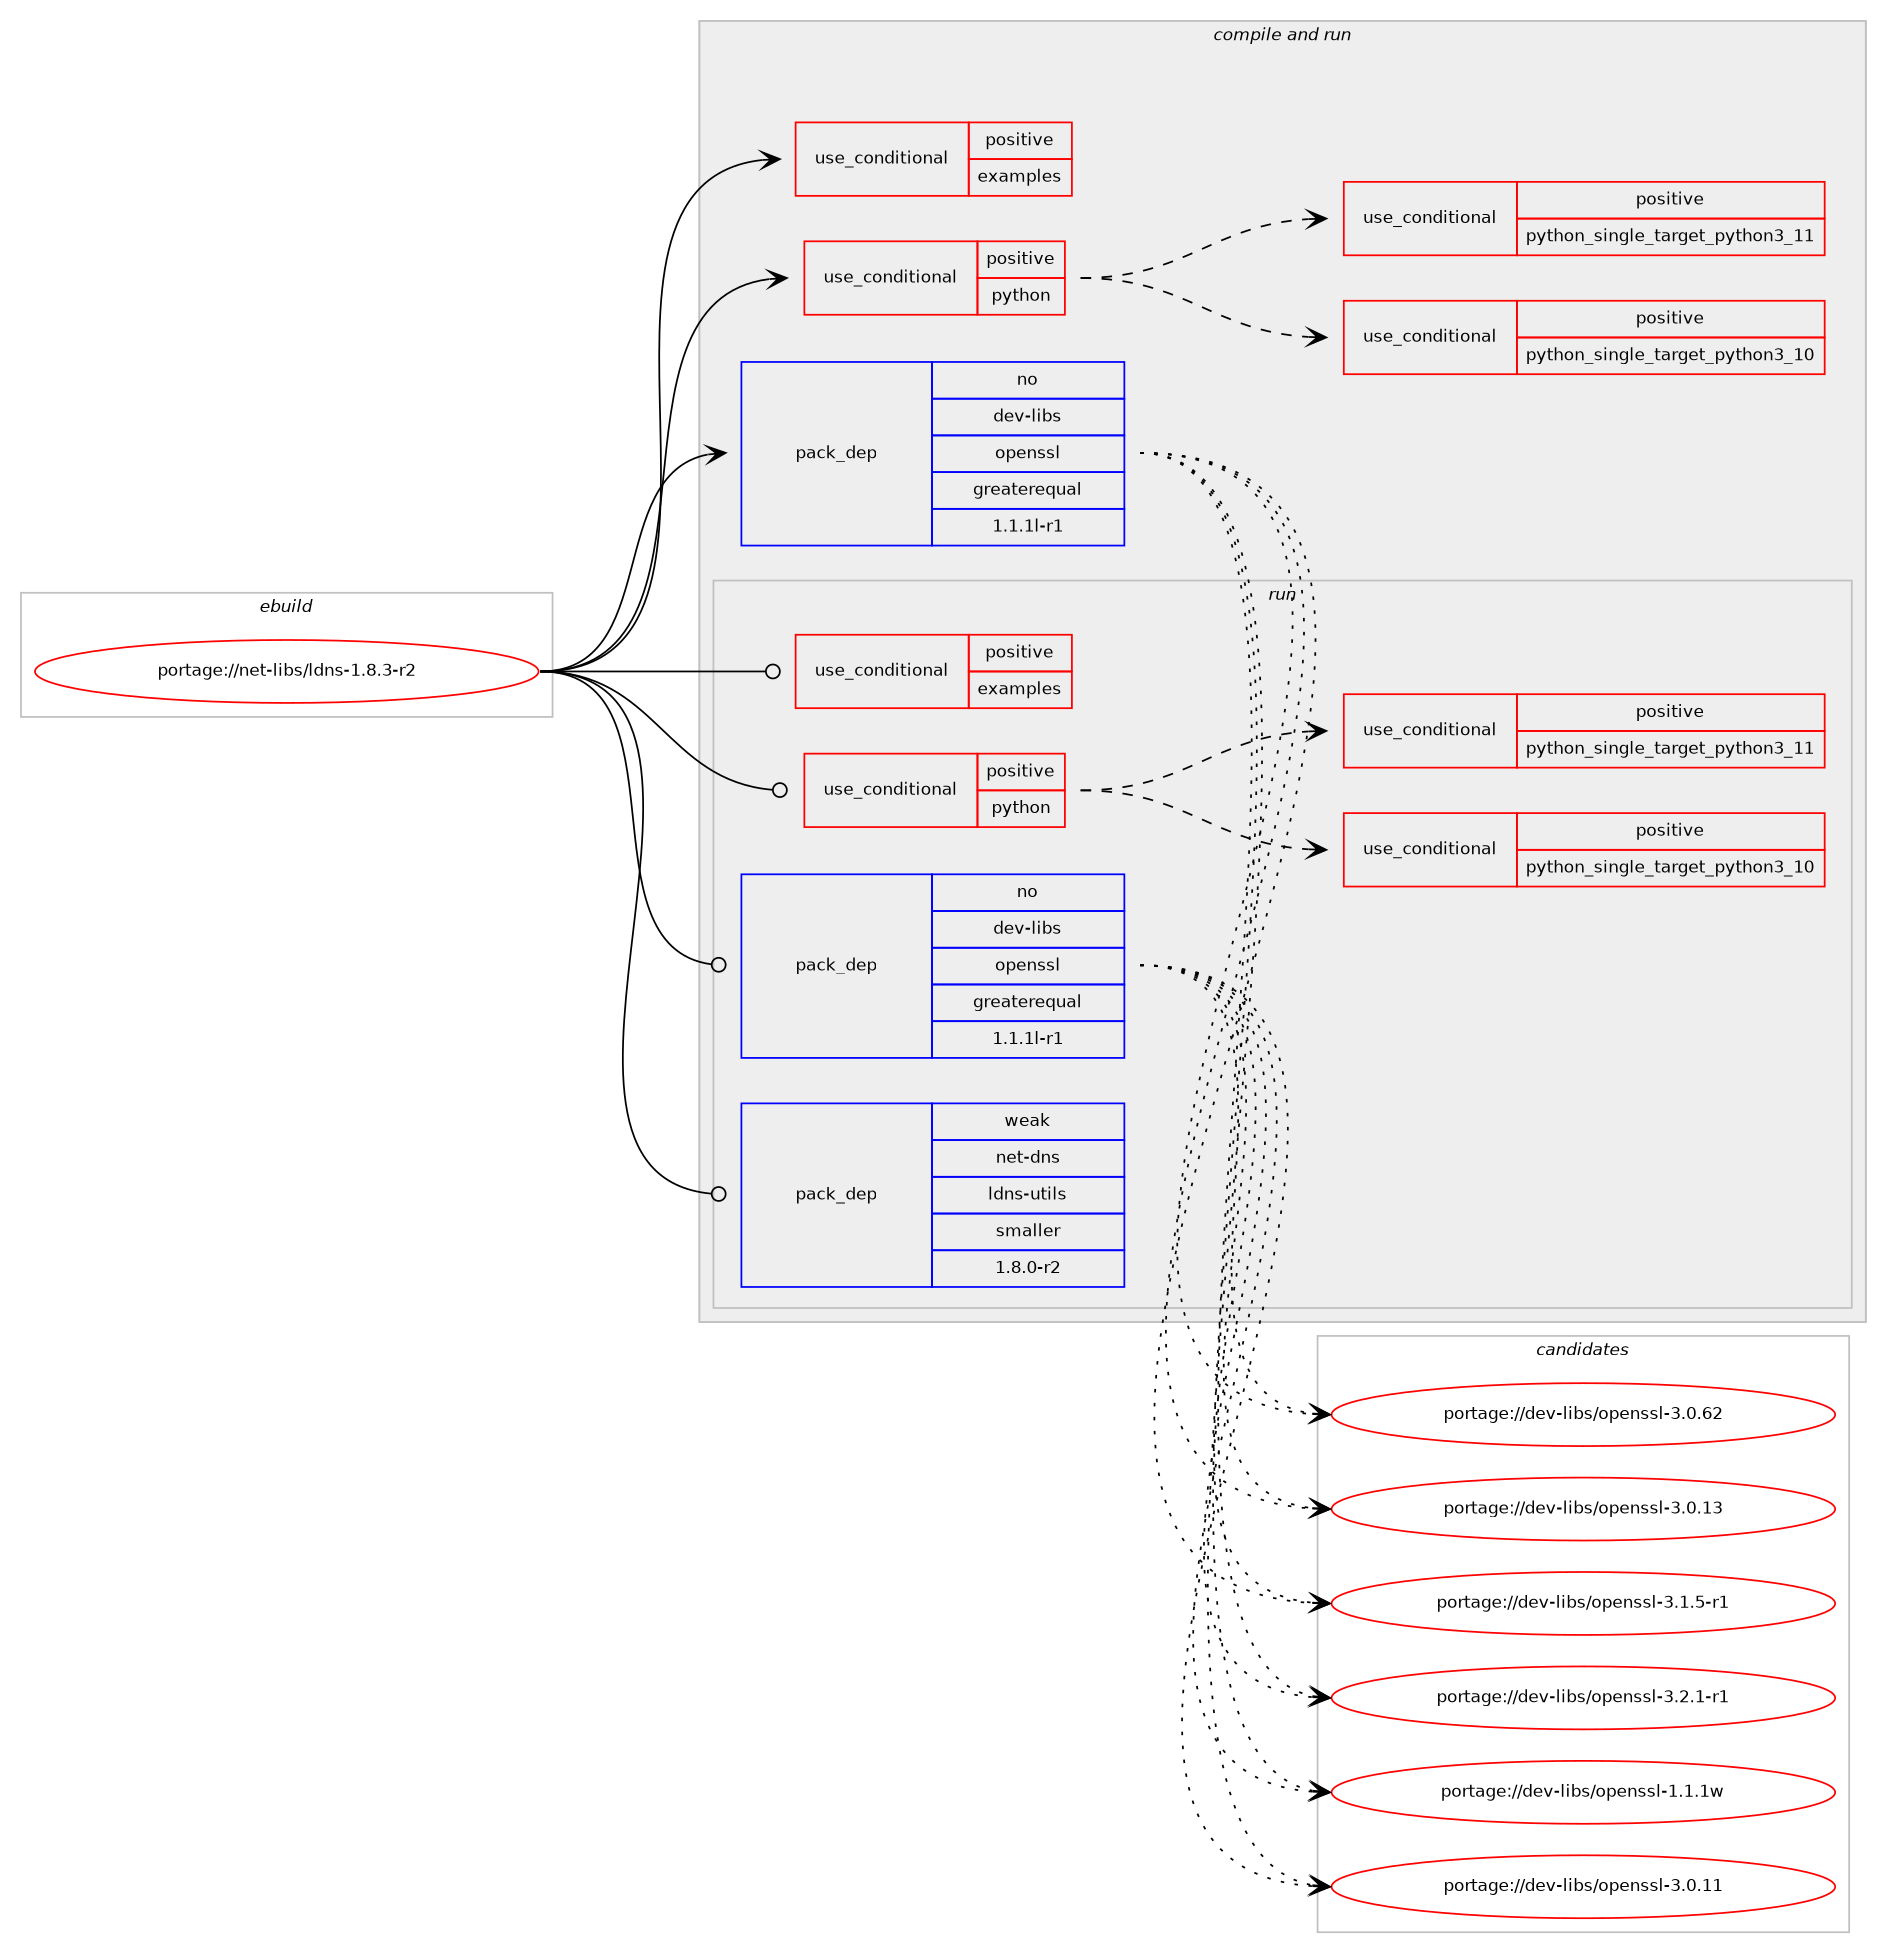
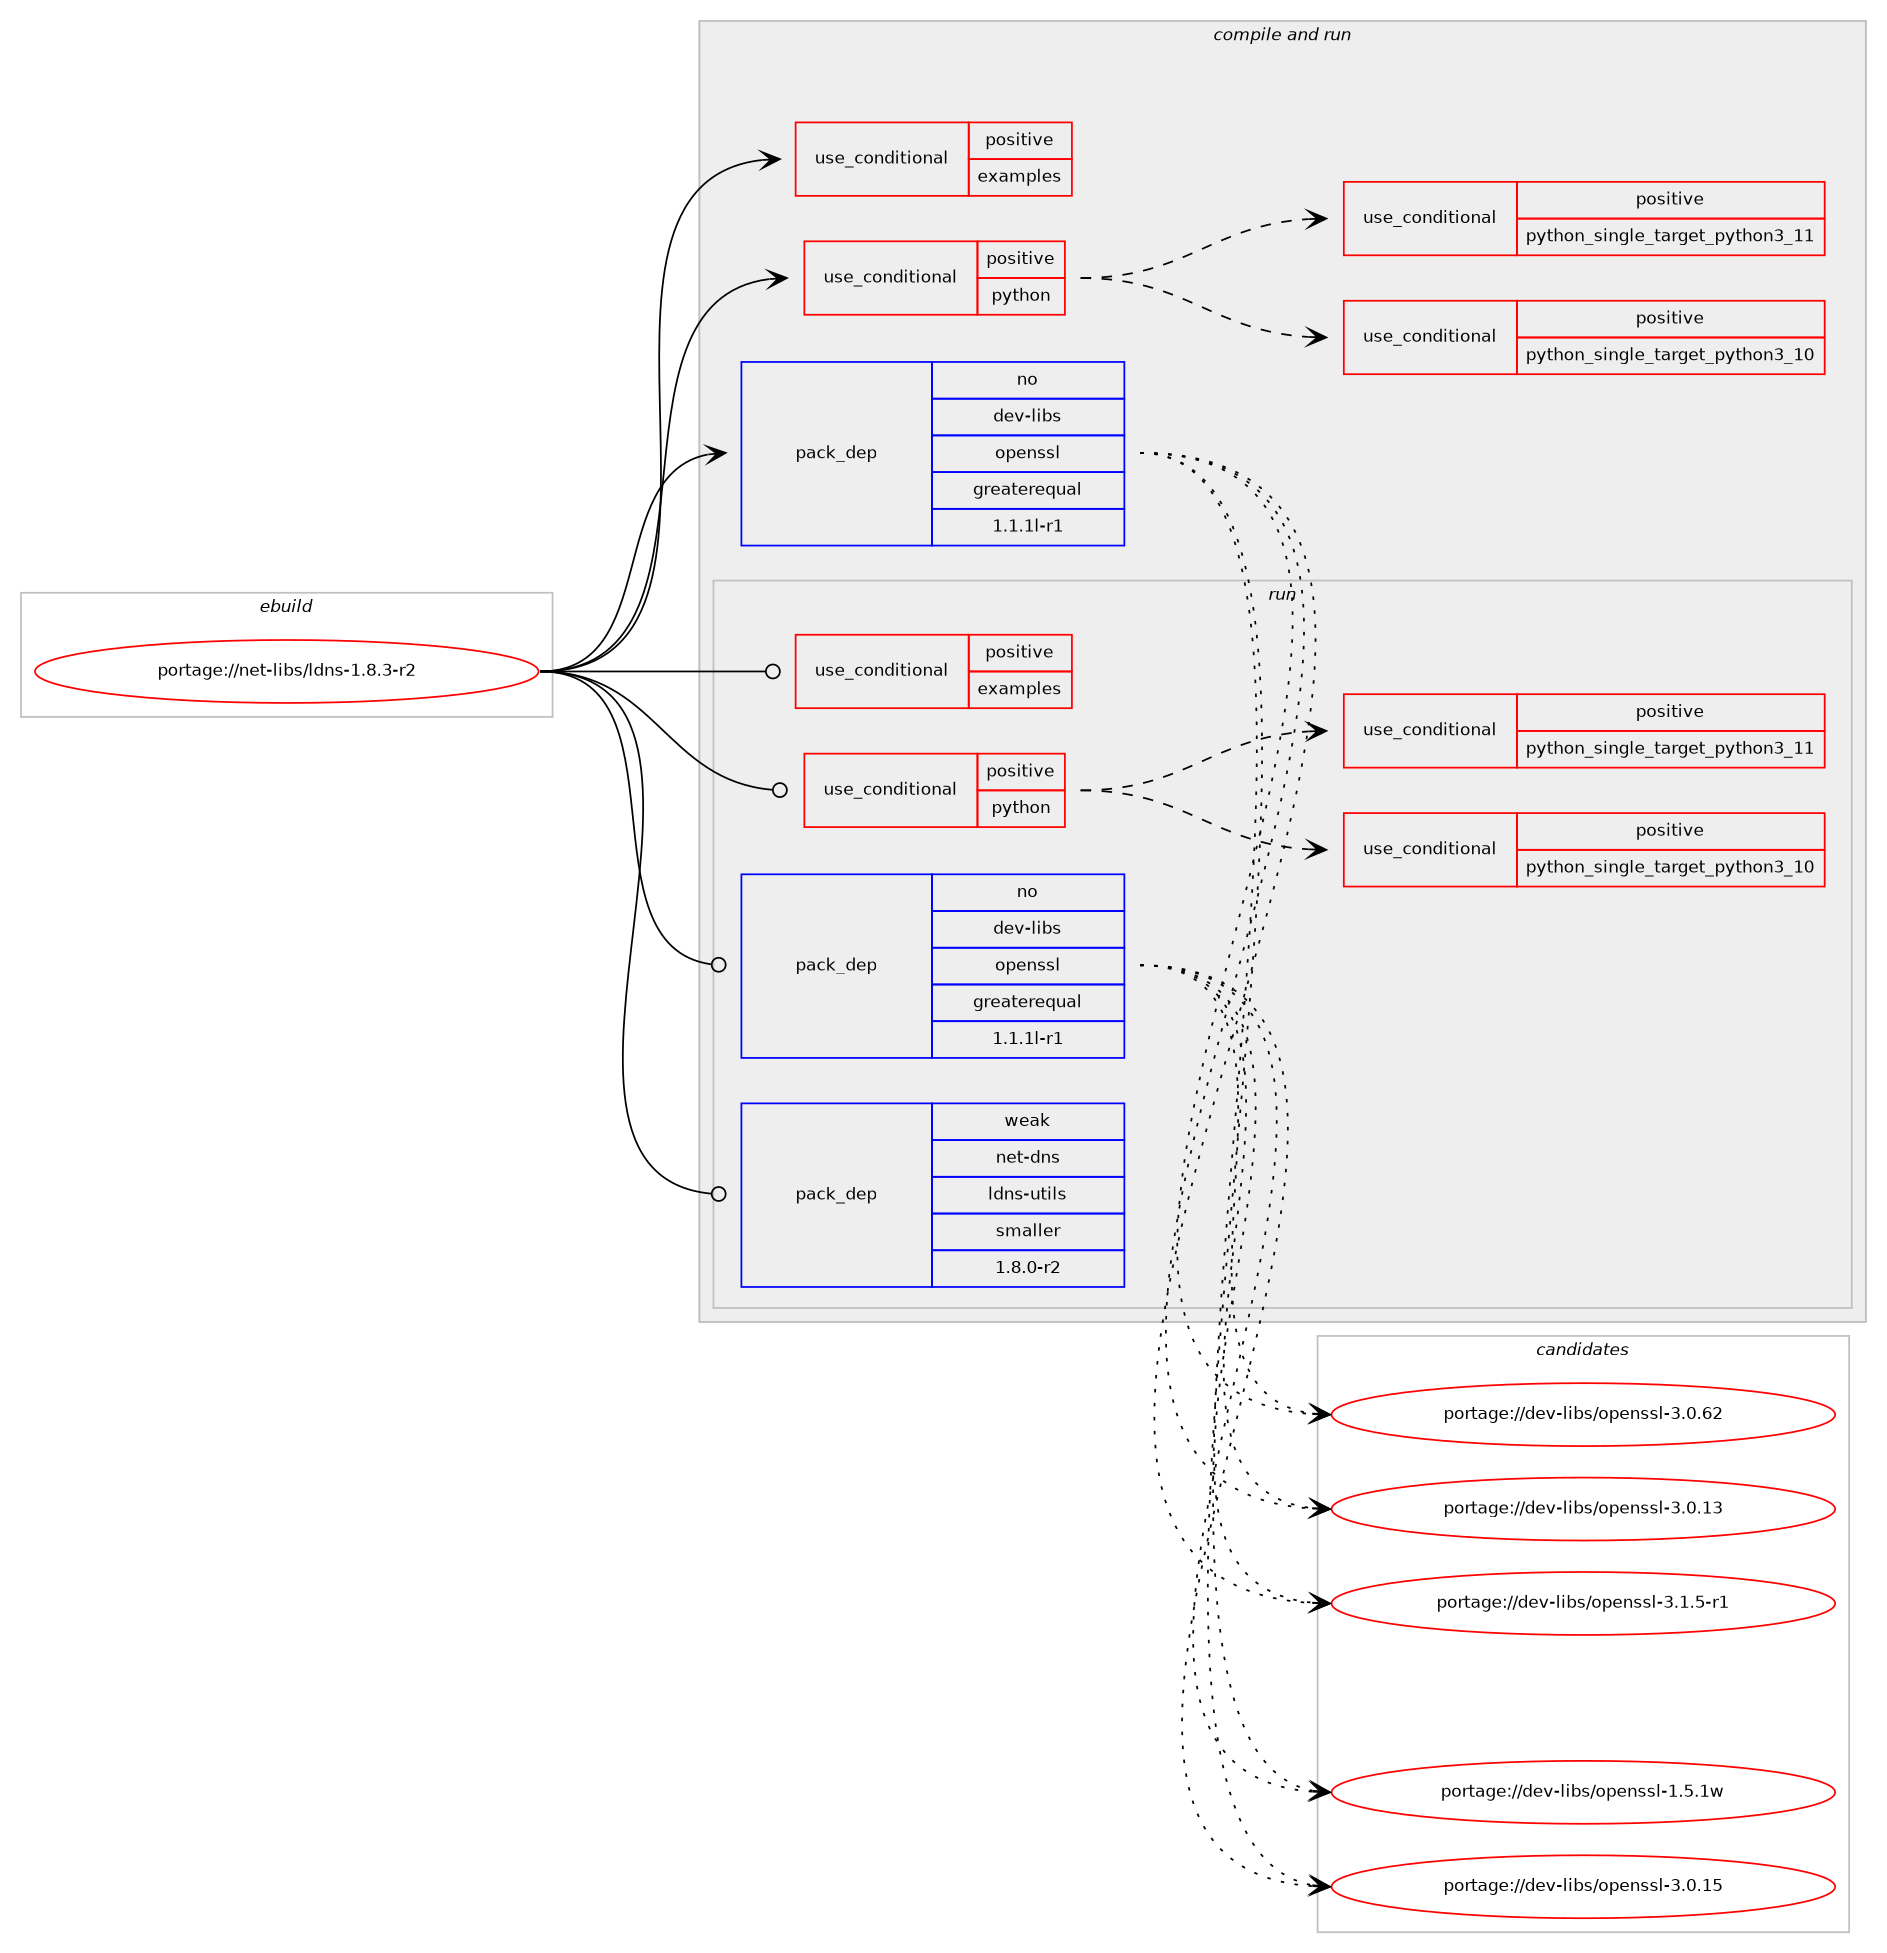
(1583, 1698) -> none
(1583, 1792) -> (1583, 1792)
(1583, 1887) -> (1583, 1887)
